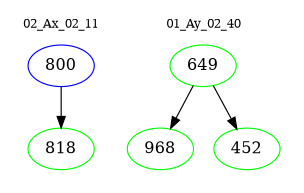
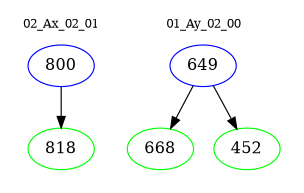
(61, 25) -> (61, 25)
(204, 25) -> (204, 25)
(203, 66) -> (203, 66)
(160, 149) -> (160, 149)
